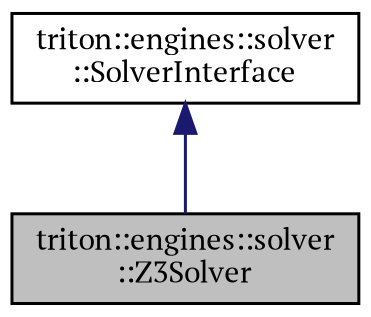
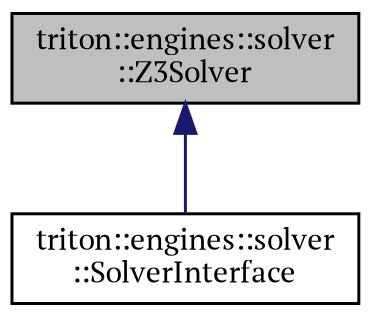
(185, 174) -> (185, 174)
